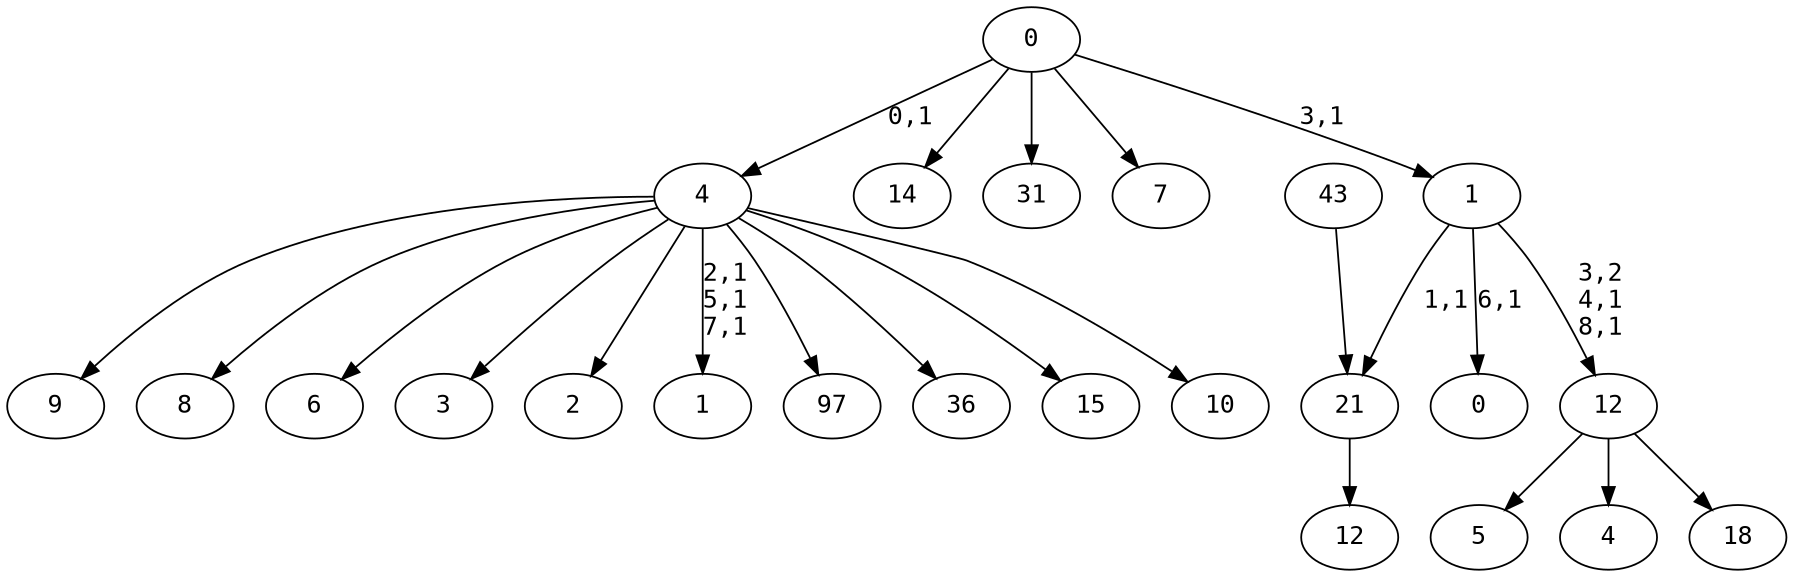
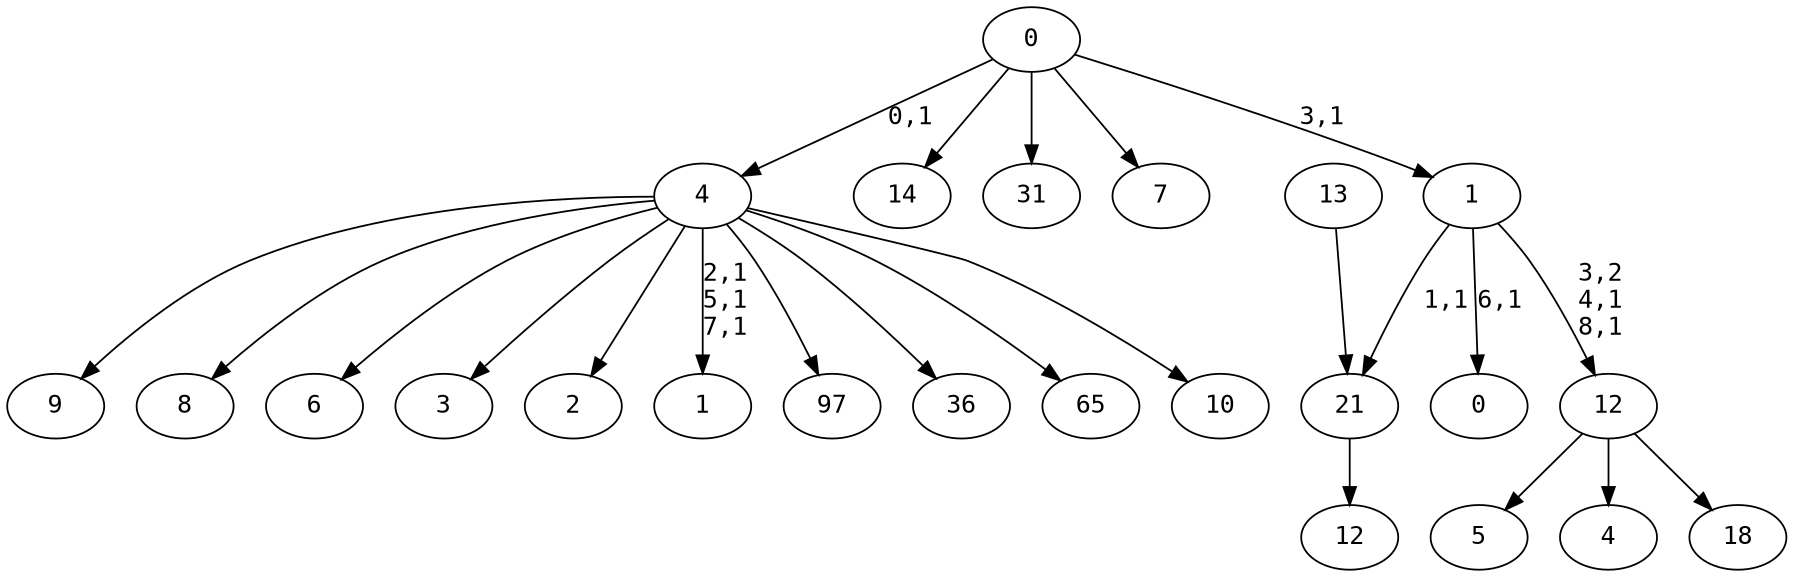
(1334, 196) -> (1334, 196)
(1091, 406) -> (1091, 406)
